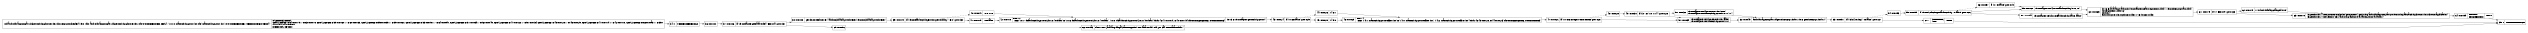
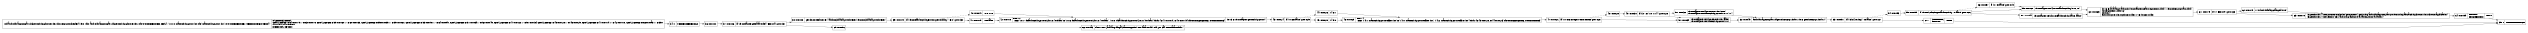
(1934, 22) -> (1936, 22)
